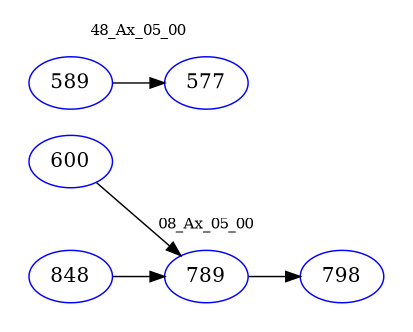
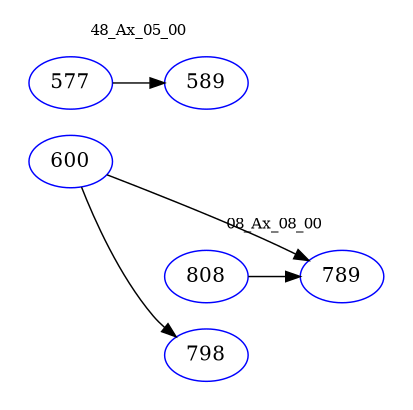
(131, 83) -> (131, 83)
(206, 225) -> (274, 225)
(71, 277) -> (206, 277)
(267, 277) -> (116, 262)
